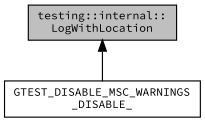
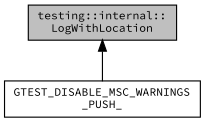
(102, 99) -> (102, 99)
